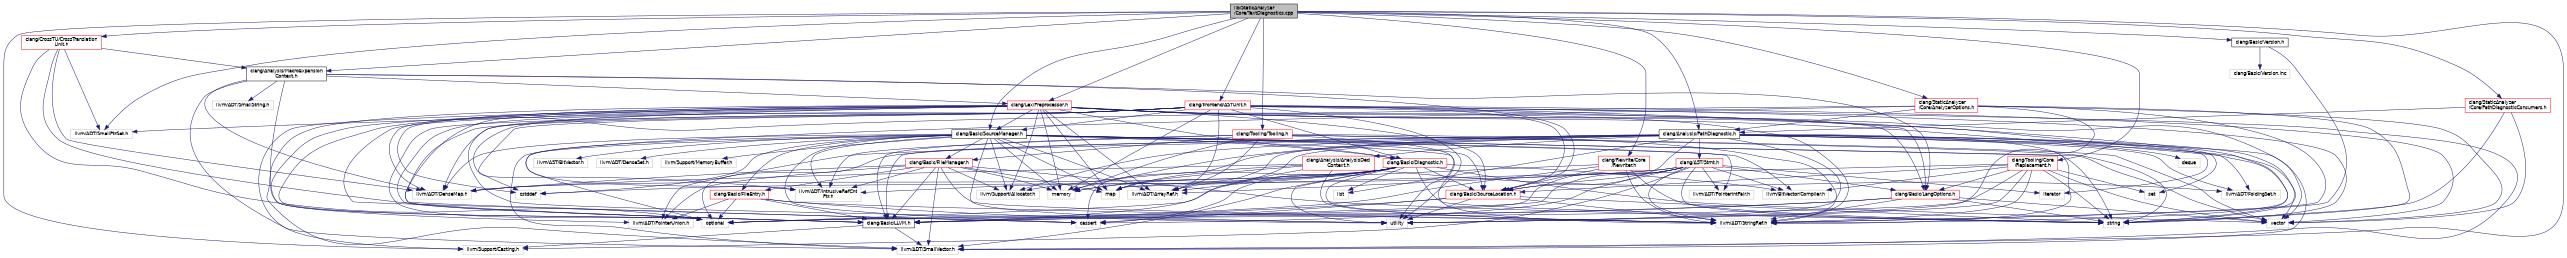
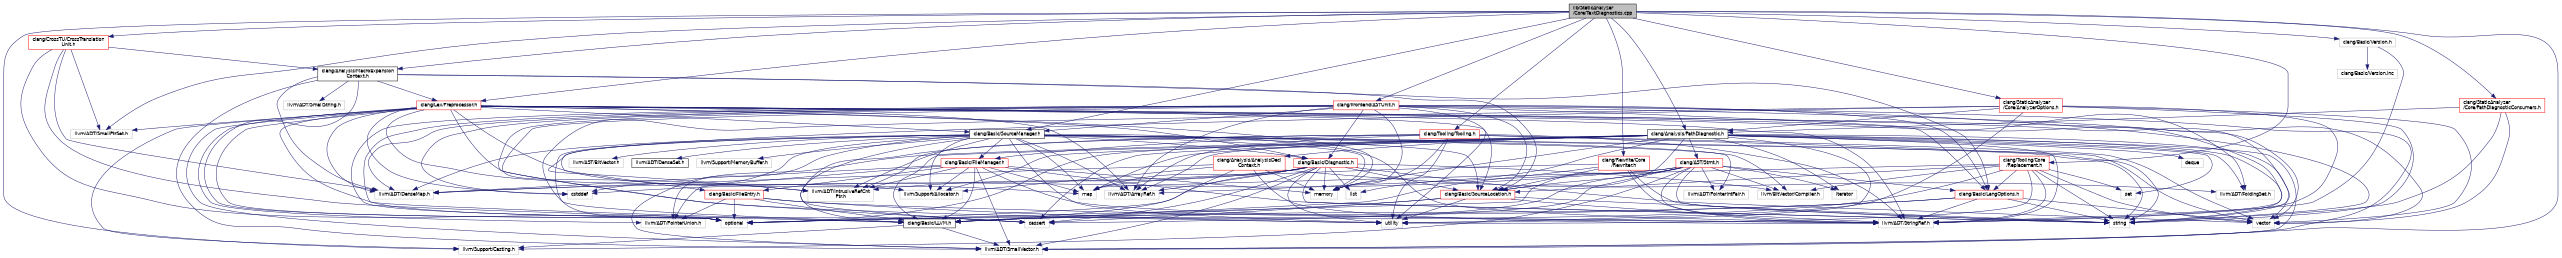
(2260, 42) -> (2367, 42)
(624, 163) -> (660, 163)
(1476, 216) -> none
